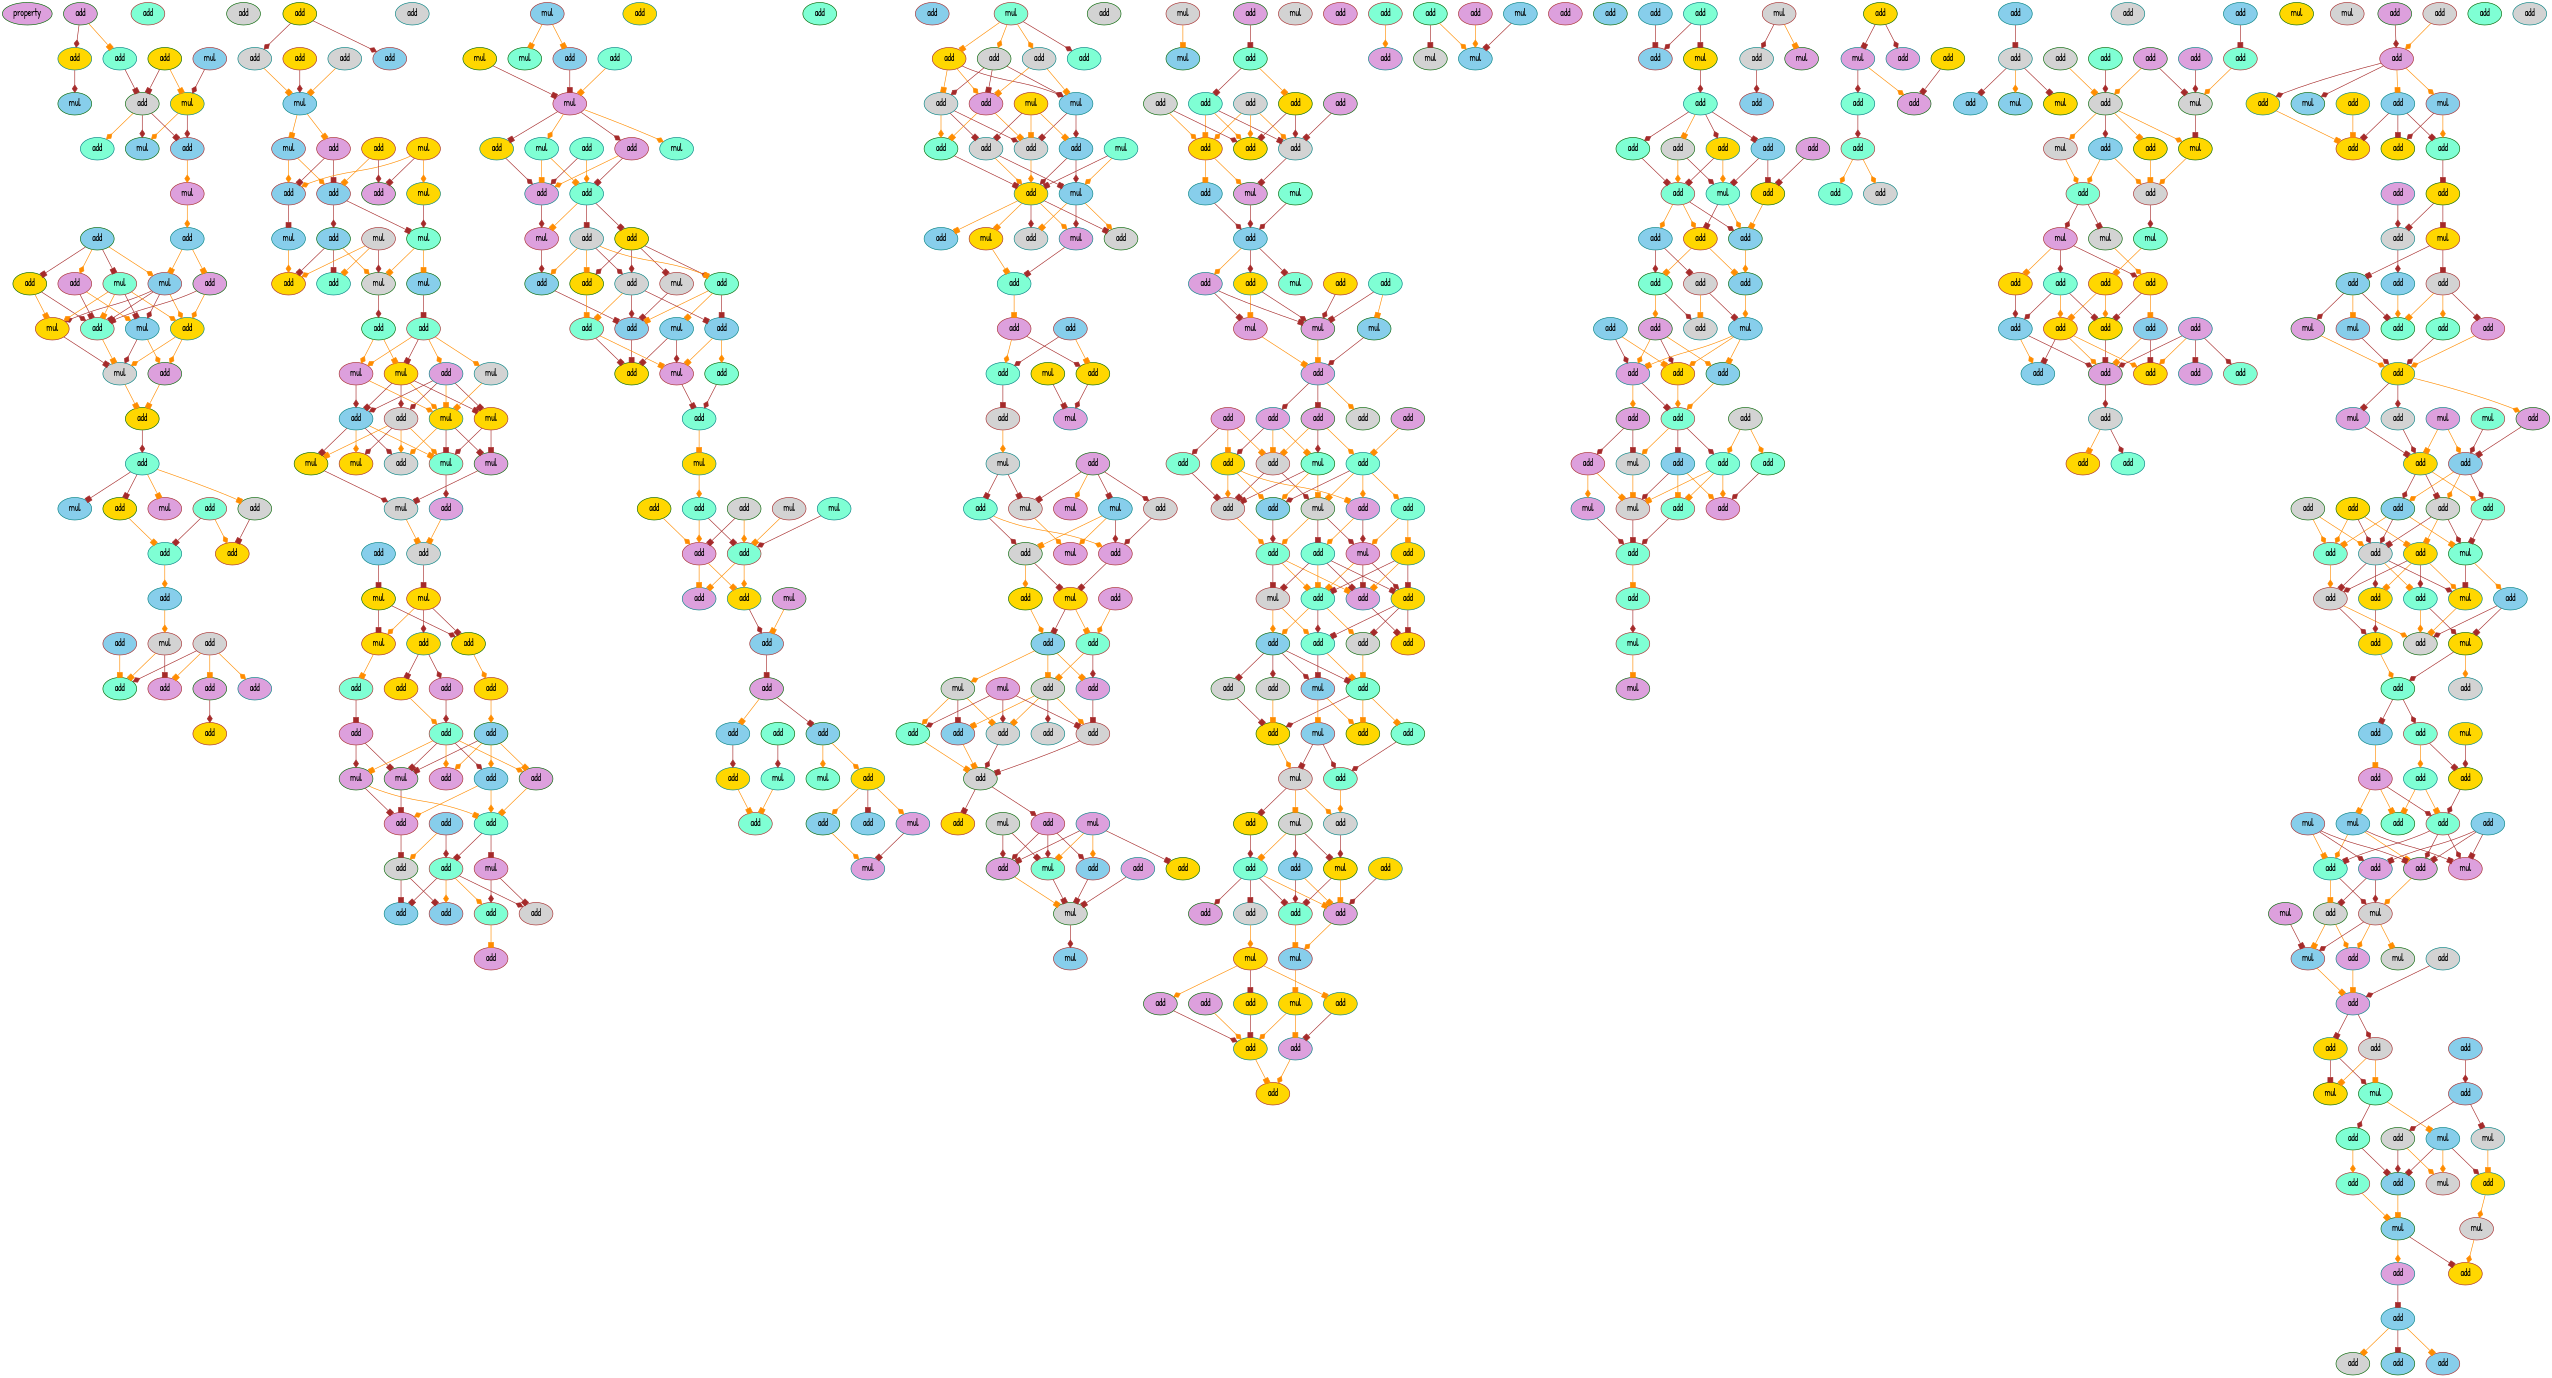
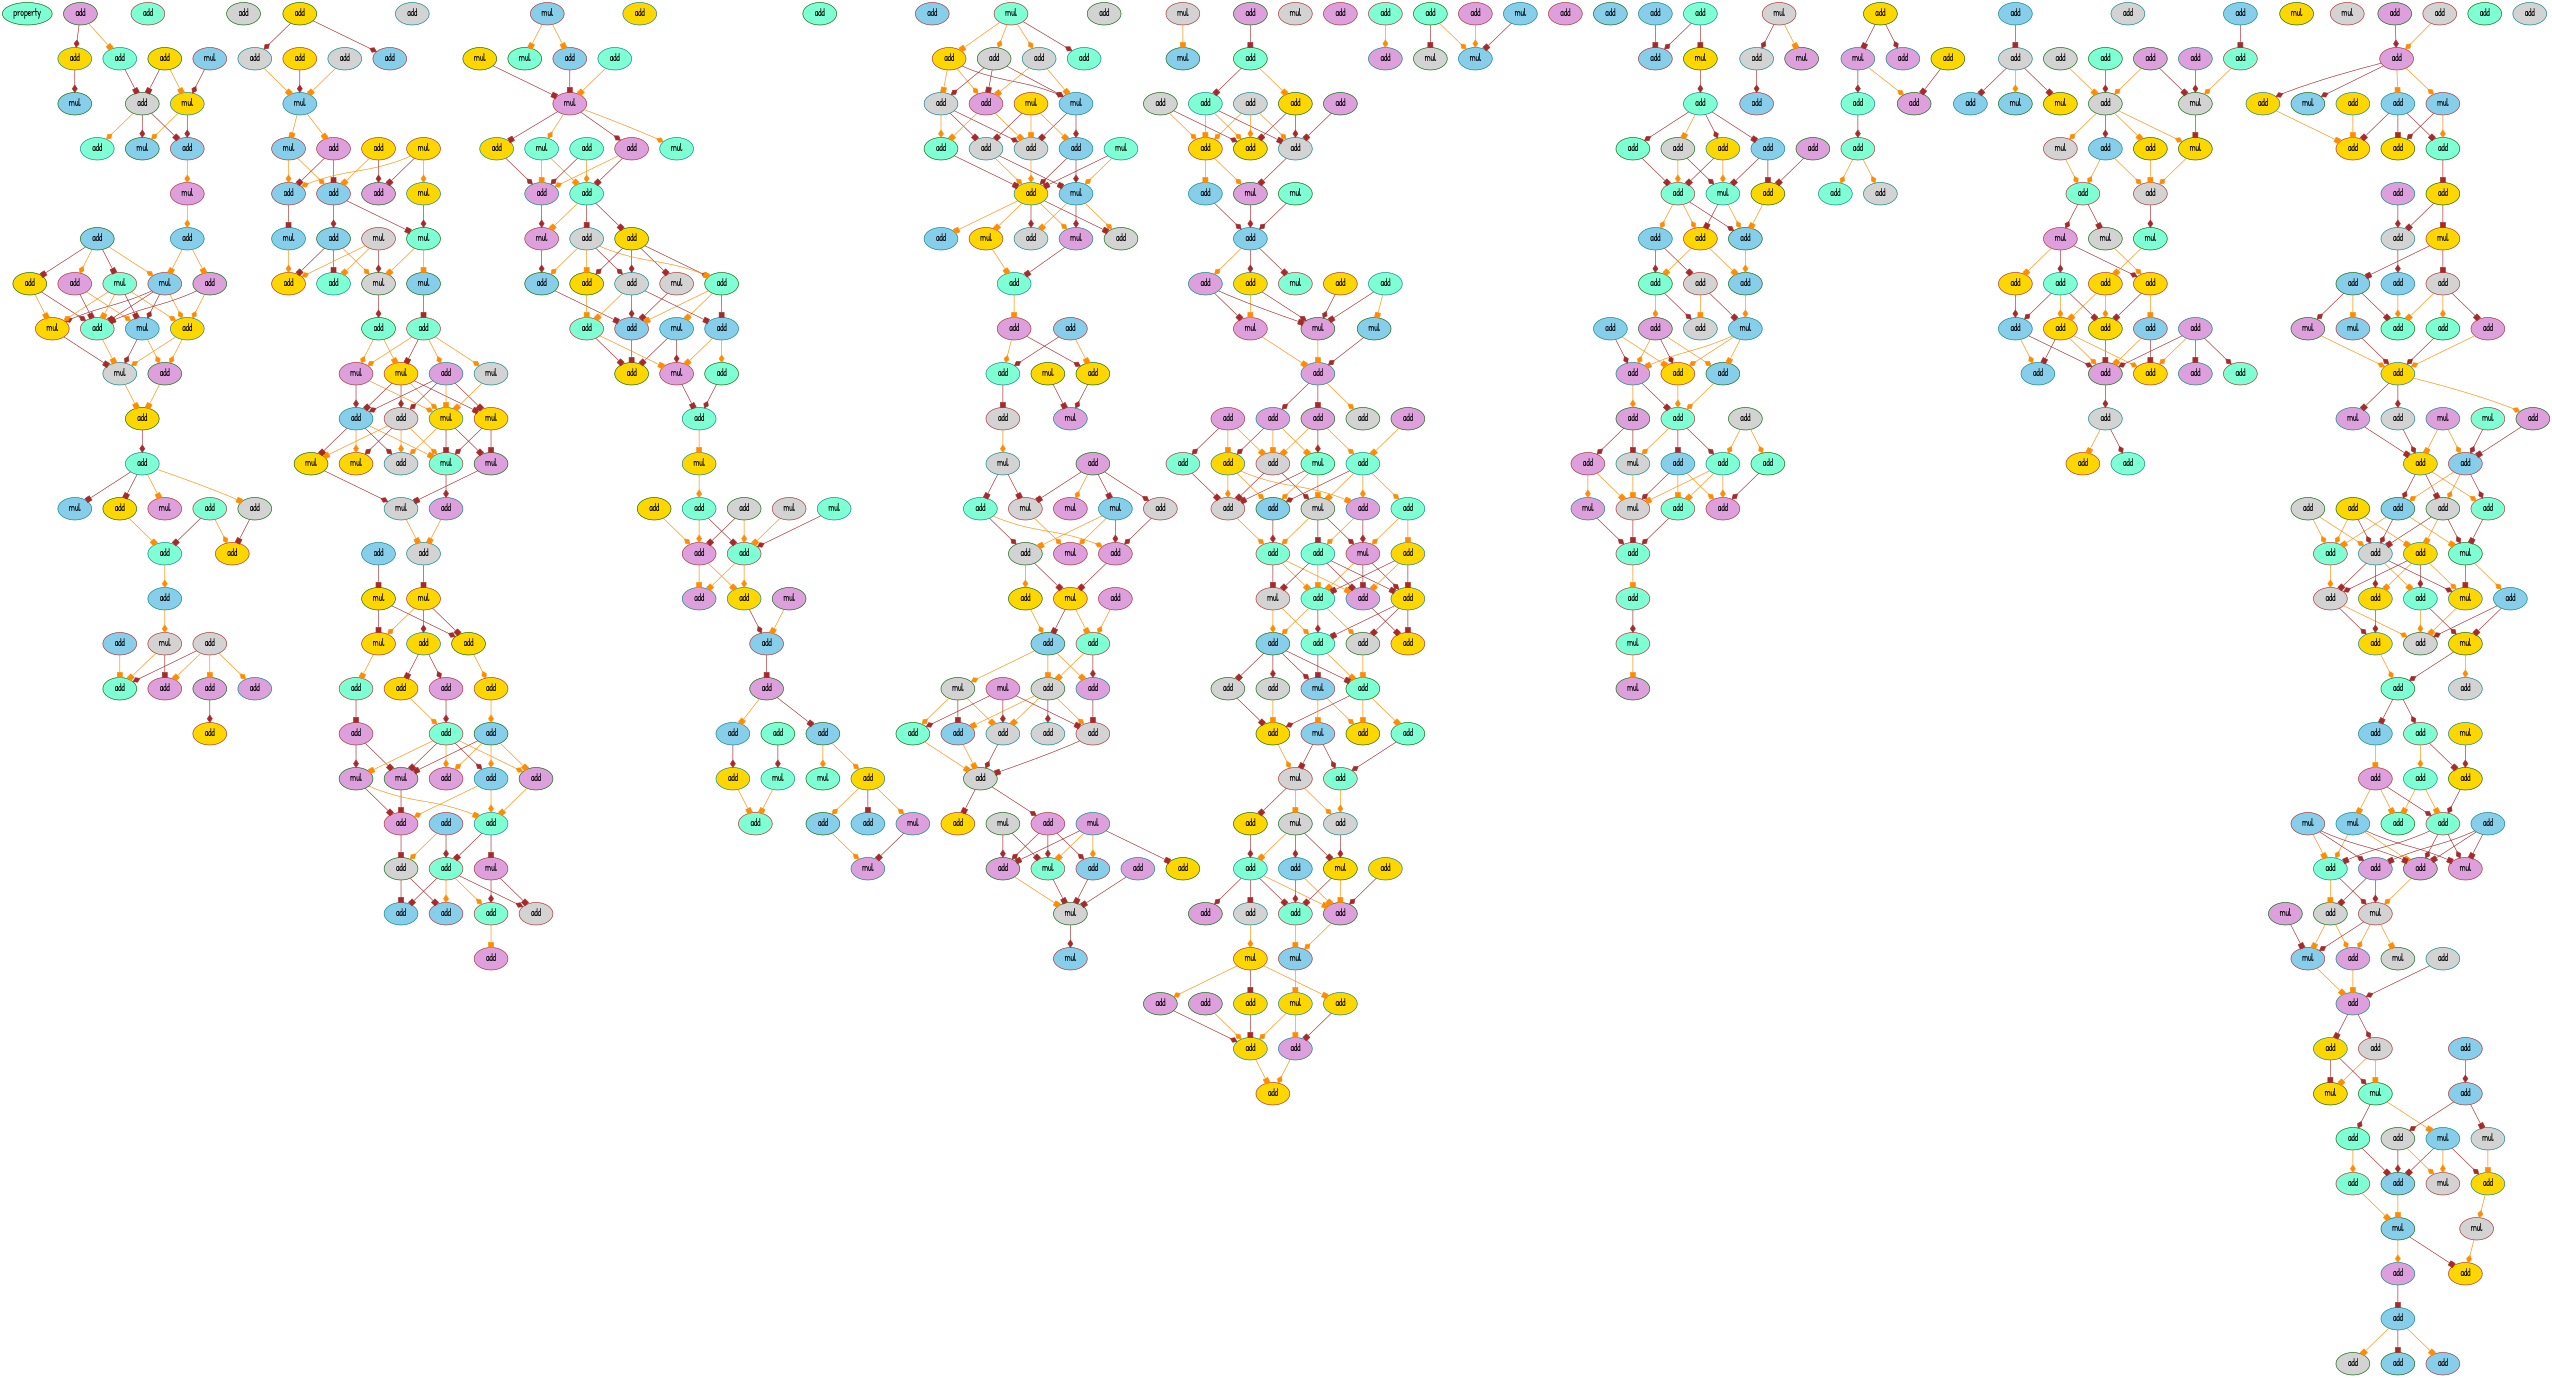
(27, 14) -> (27, 14)
